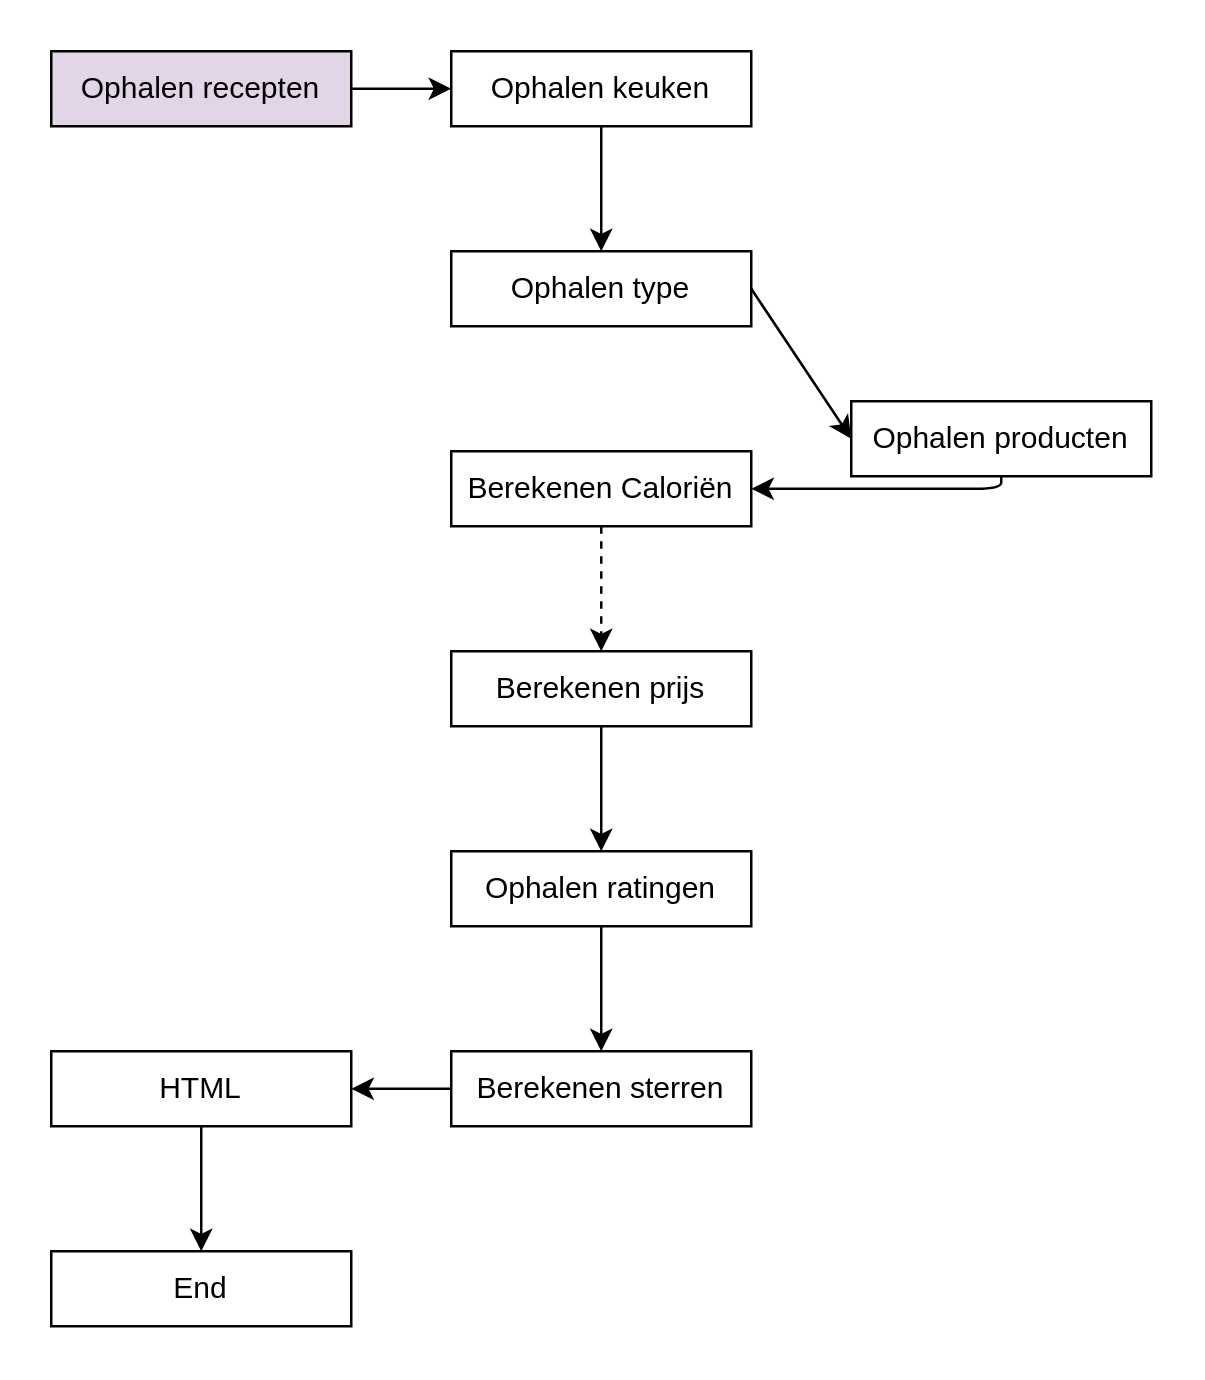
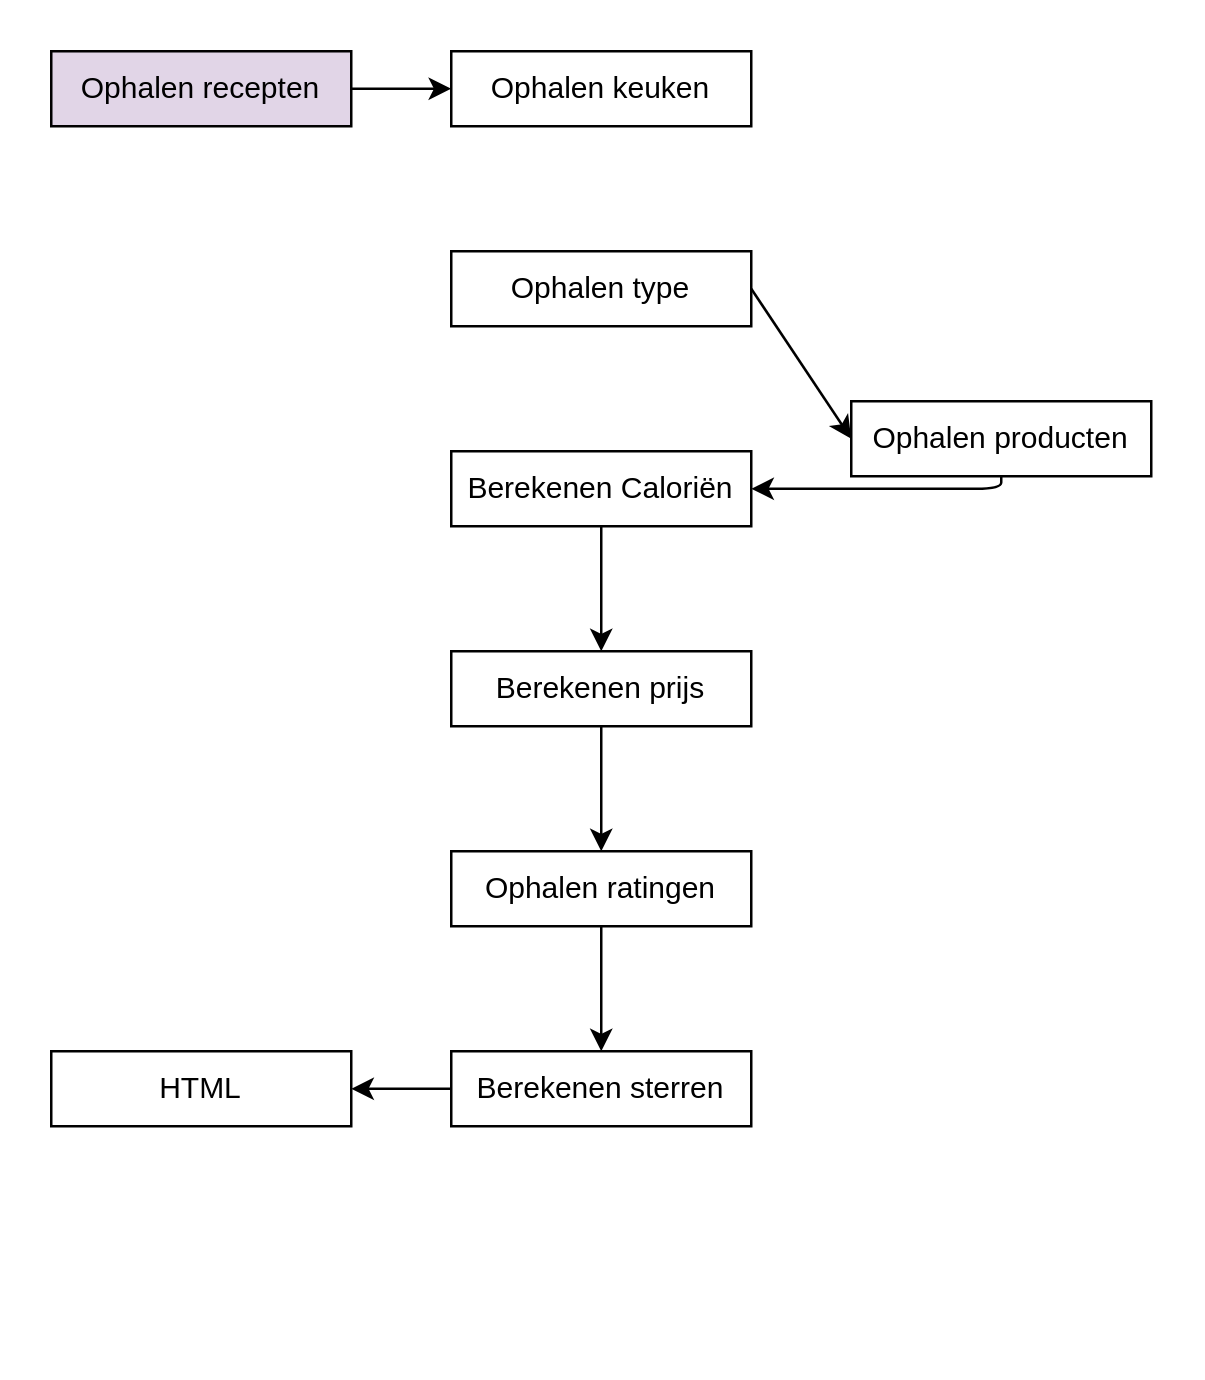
(601, 180) -> none
(601, 582) -> (601, 582)
(201, 1180) -> none
(201, 1289) -> none
